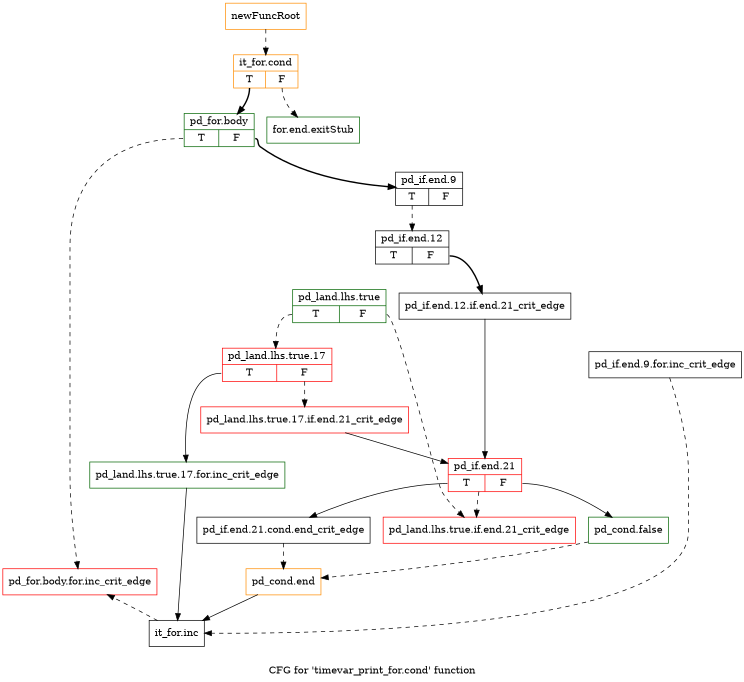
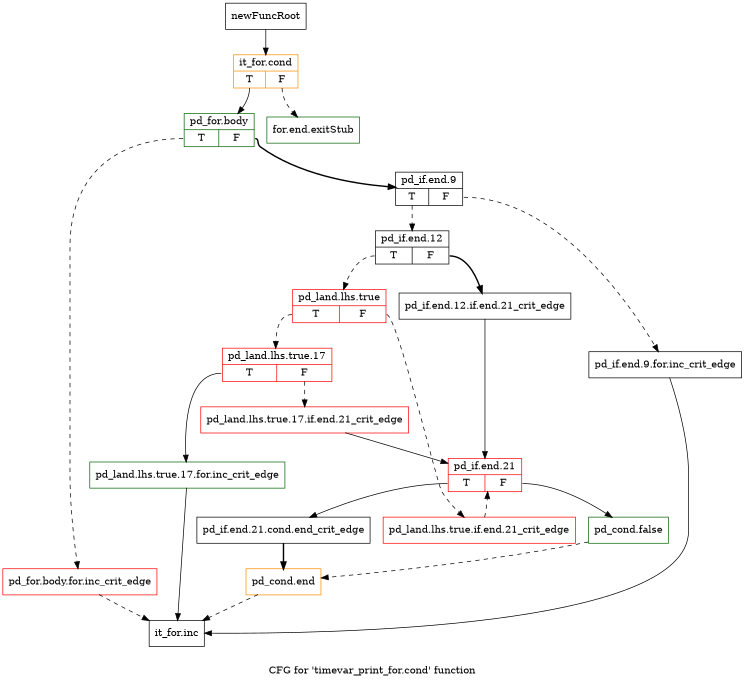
(266, 16) -> (266, 16)
(266, 39) -> (266, 39)
(247, 99) -> (247, 99)
none -> (576, 248)
none -> (356, 265)
(339, 306) -> (339, 306)
(478, 501) -> (486, 508)
(283, 553) -> (283, 553)
(233, 606) -> (233, 606)
(136, 609) -> (121, 606)
(542, 611) -> (542, 611)
